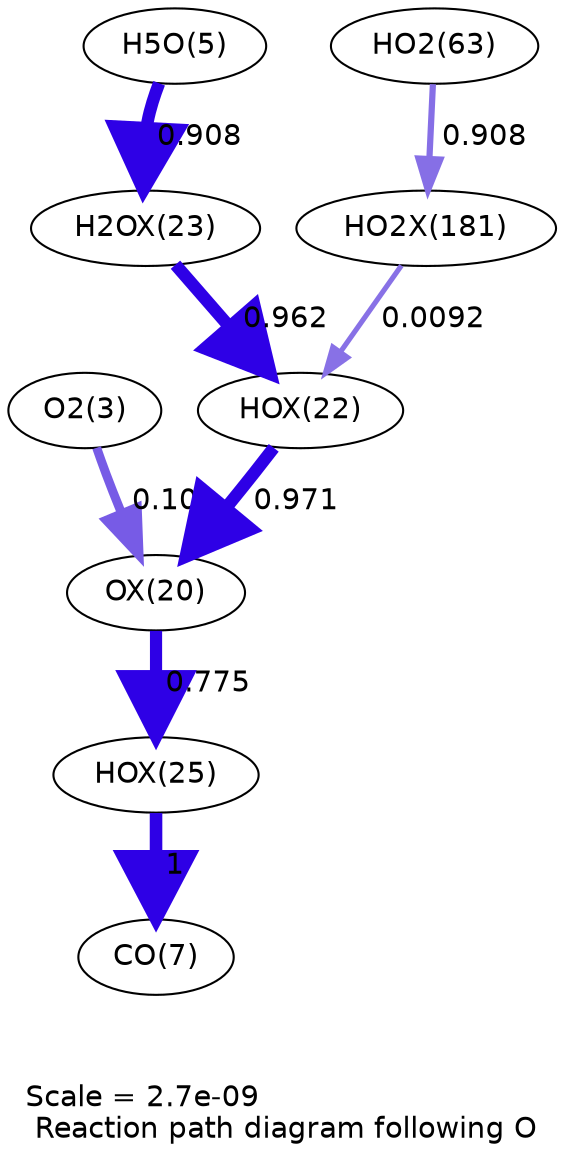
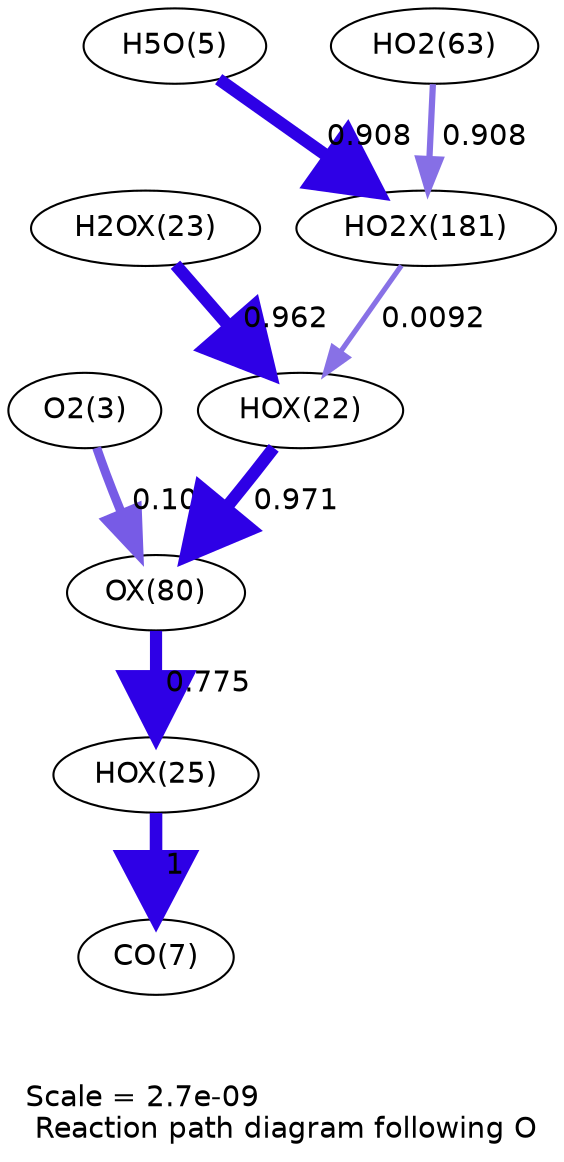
(152, 105) -> (274, 118)
(156, 593) -> (156, 593)
